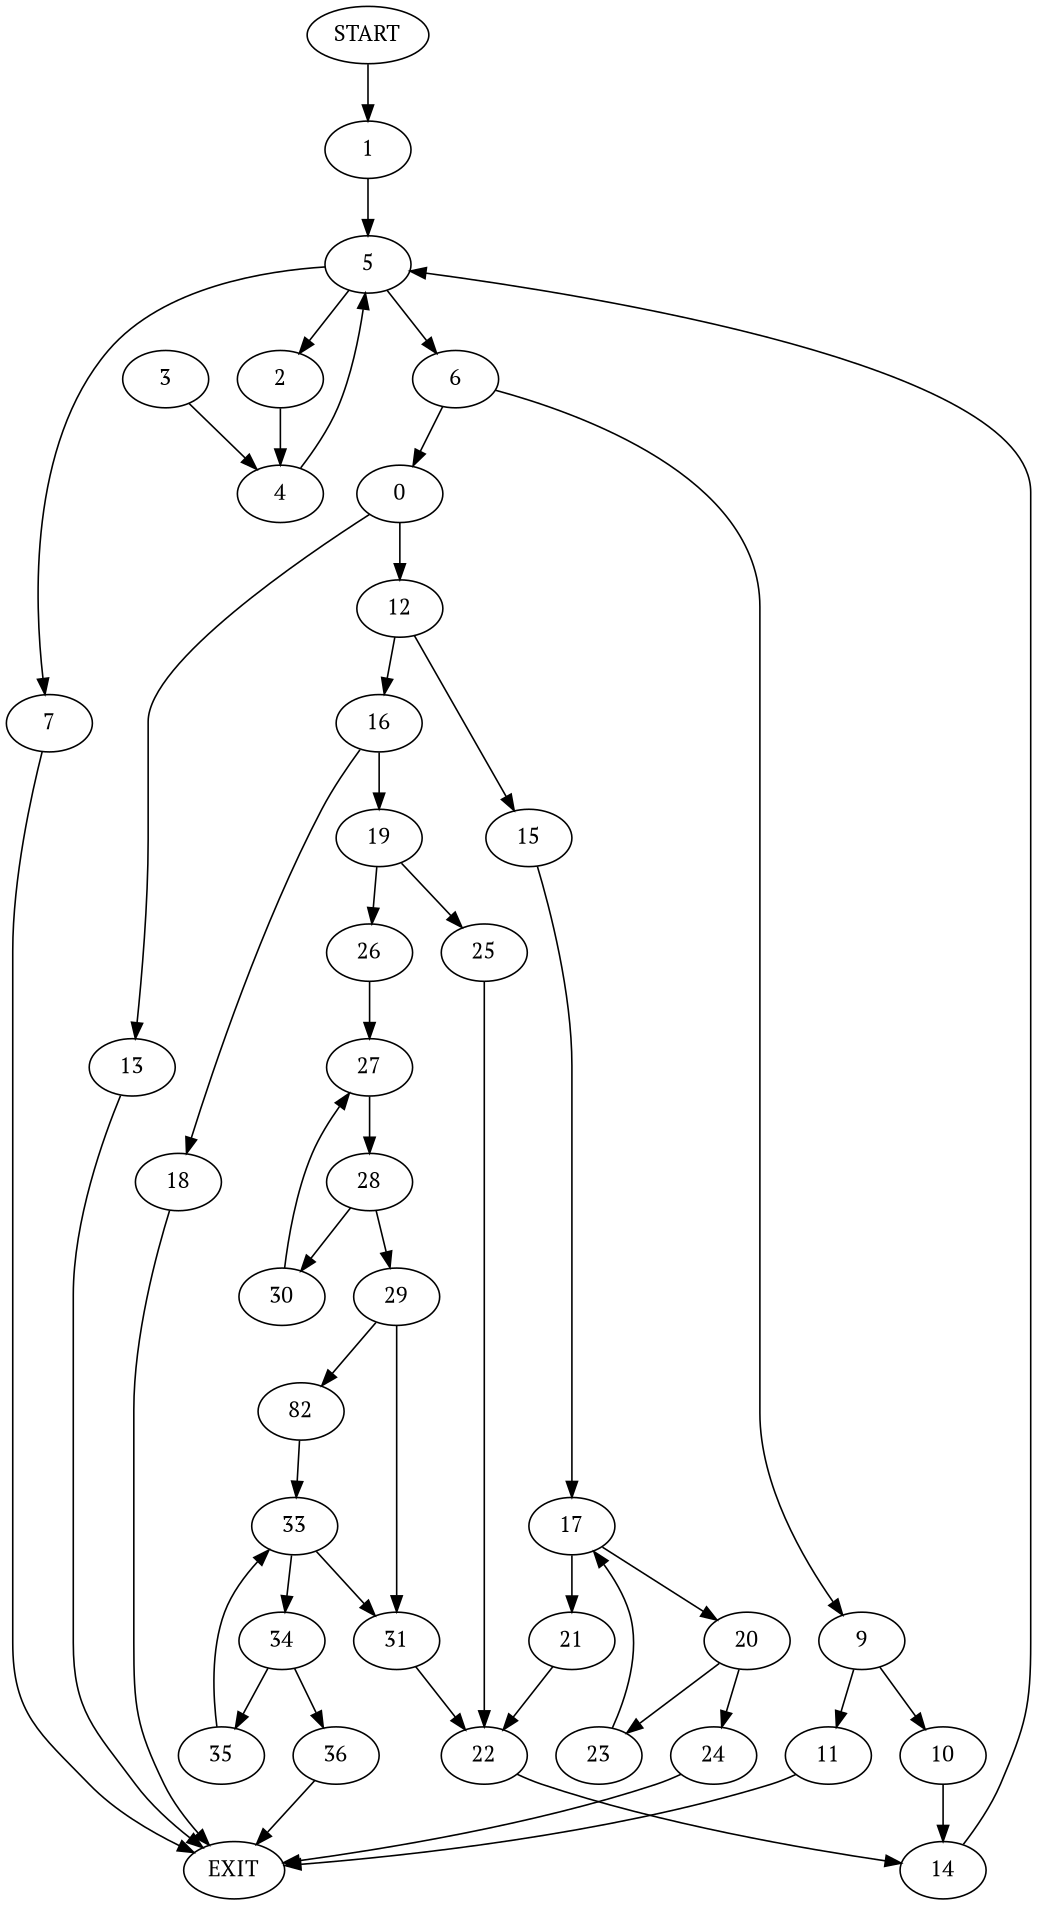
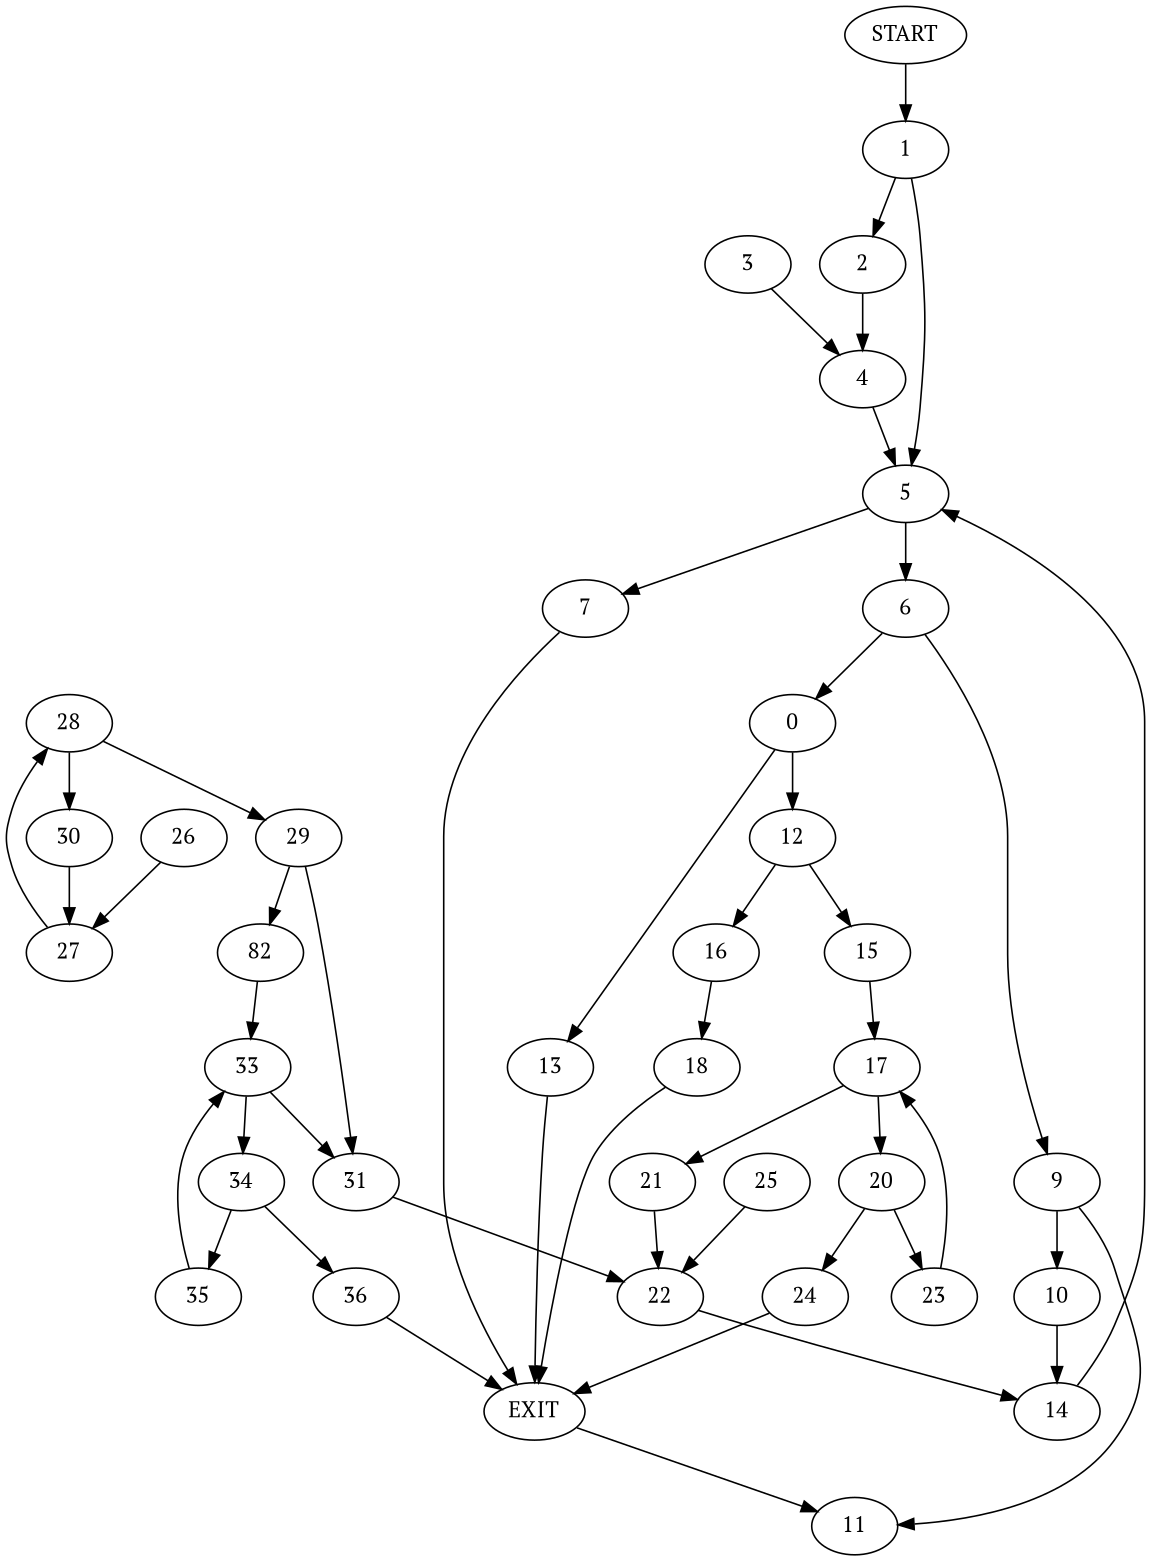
(329, 316) -> (887, 199)
(379, 838) -> none
(551, 1834) -> (690, 1467)
